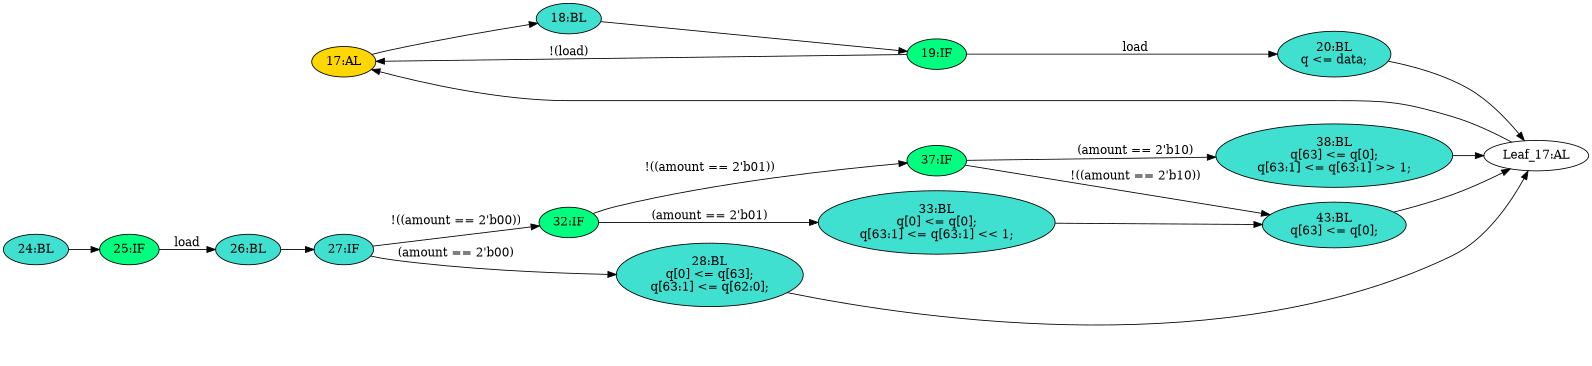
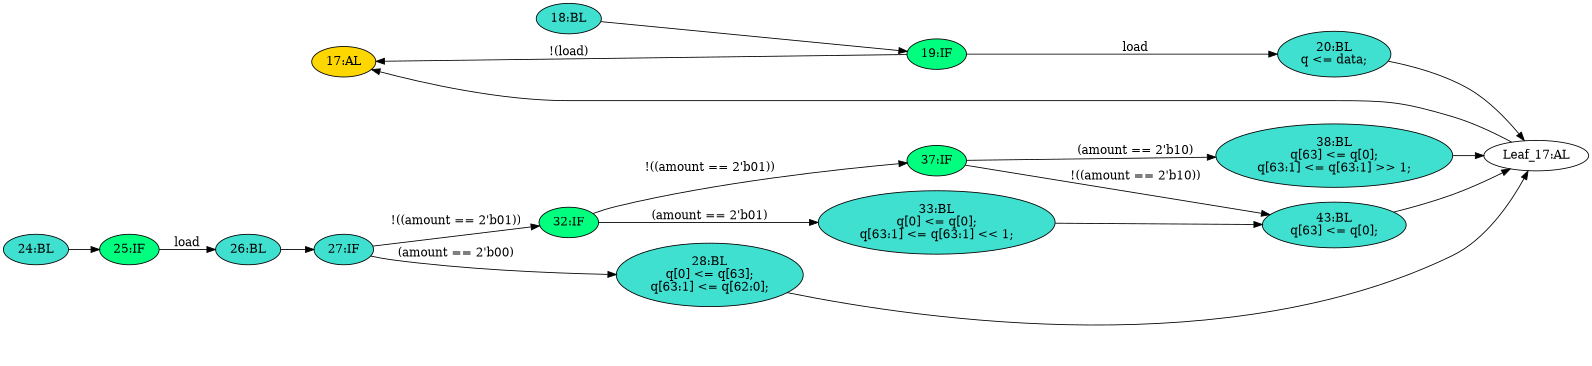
(450, 38) -> none
(456, 221) -> (456, 221)
